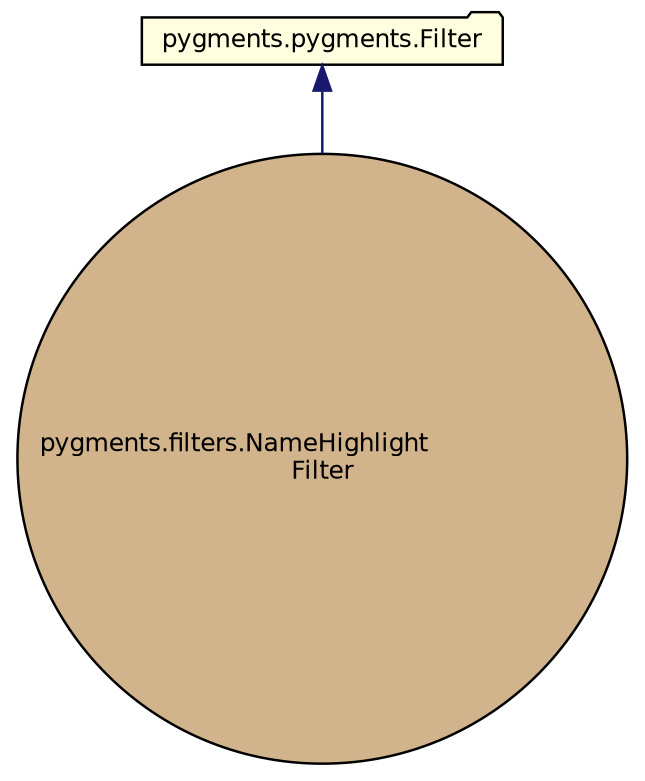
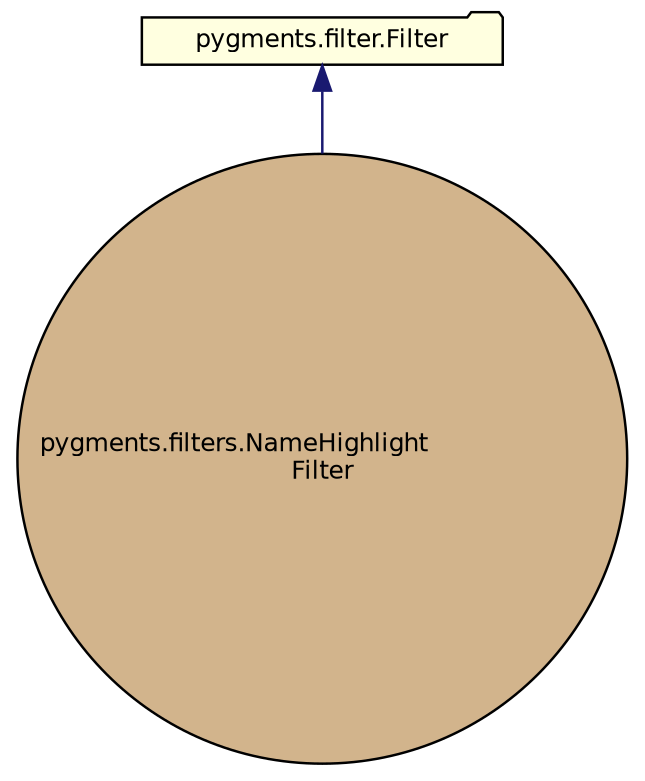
(322, 41) -> (322, 41)
